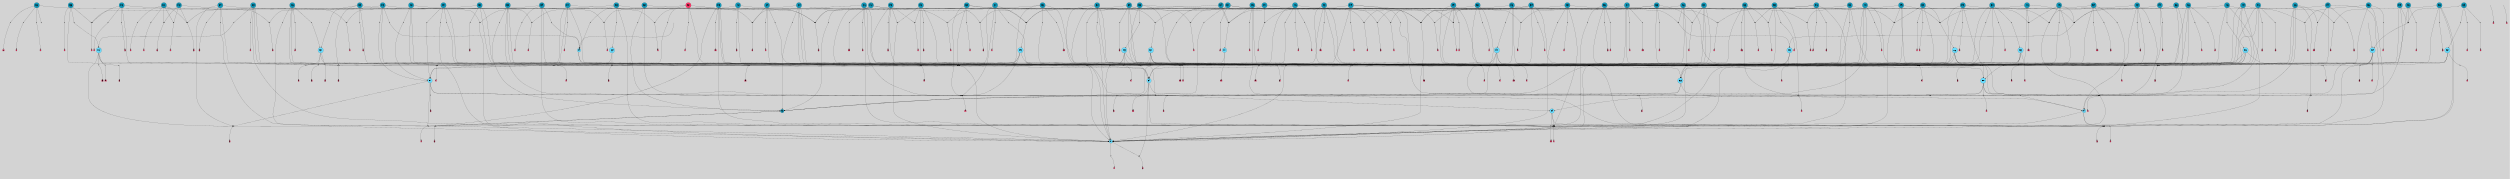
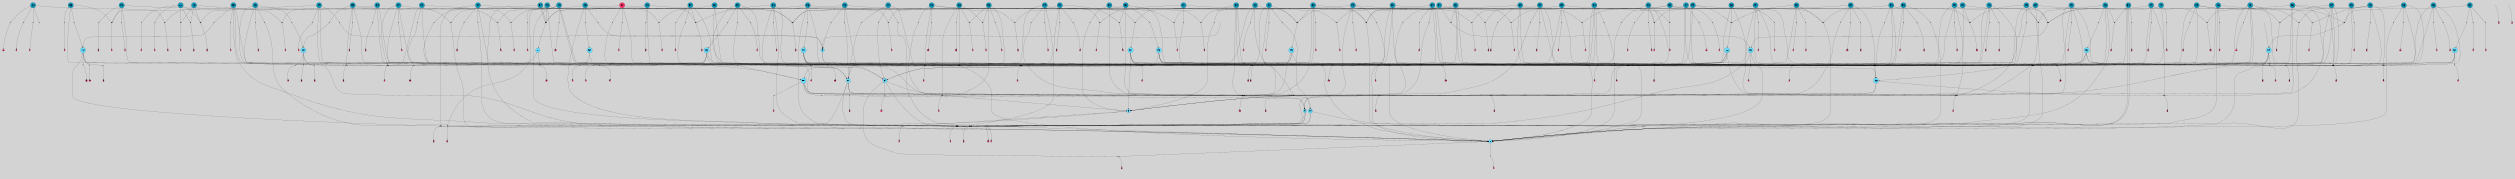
none -> (715, 5)
(782, 111) -> (1129, 111)
